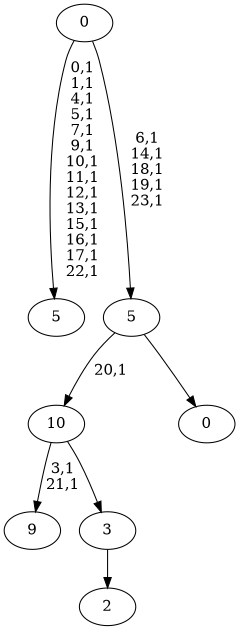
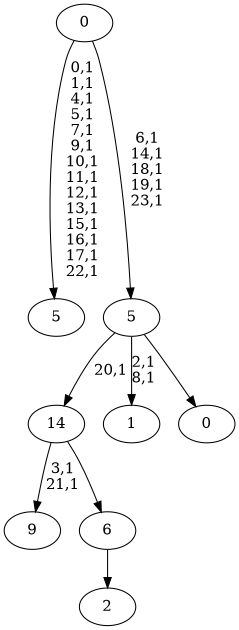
(56, 424) -> (56, 424)
none -> (132, 424)
(108, 531) -> (108, 531)
